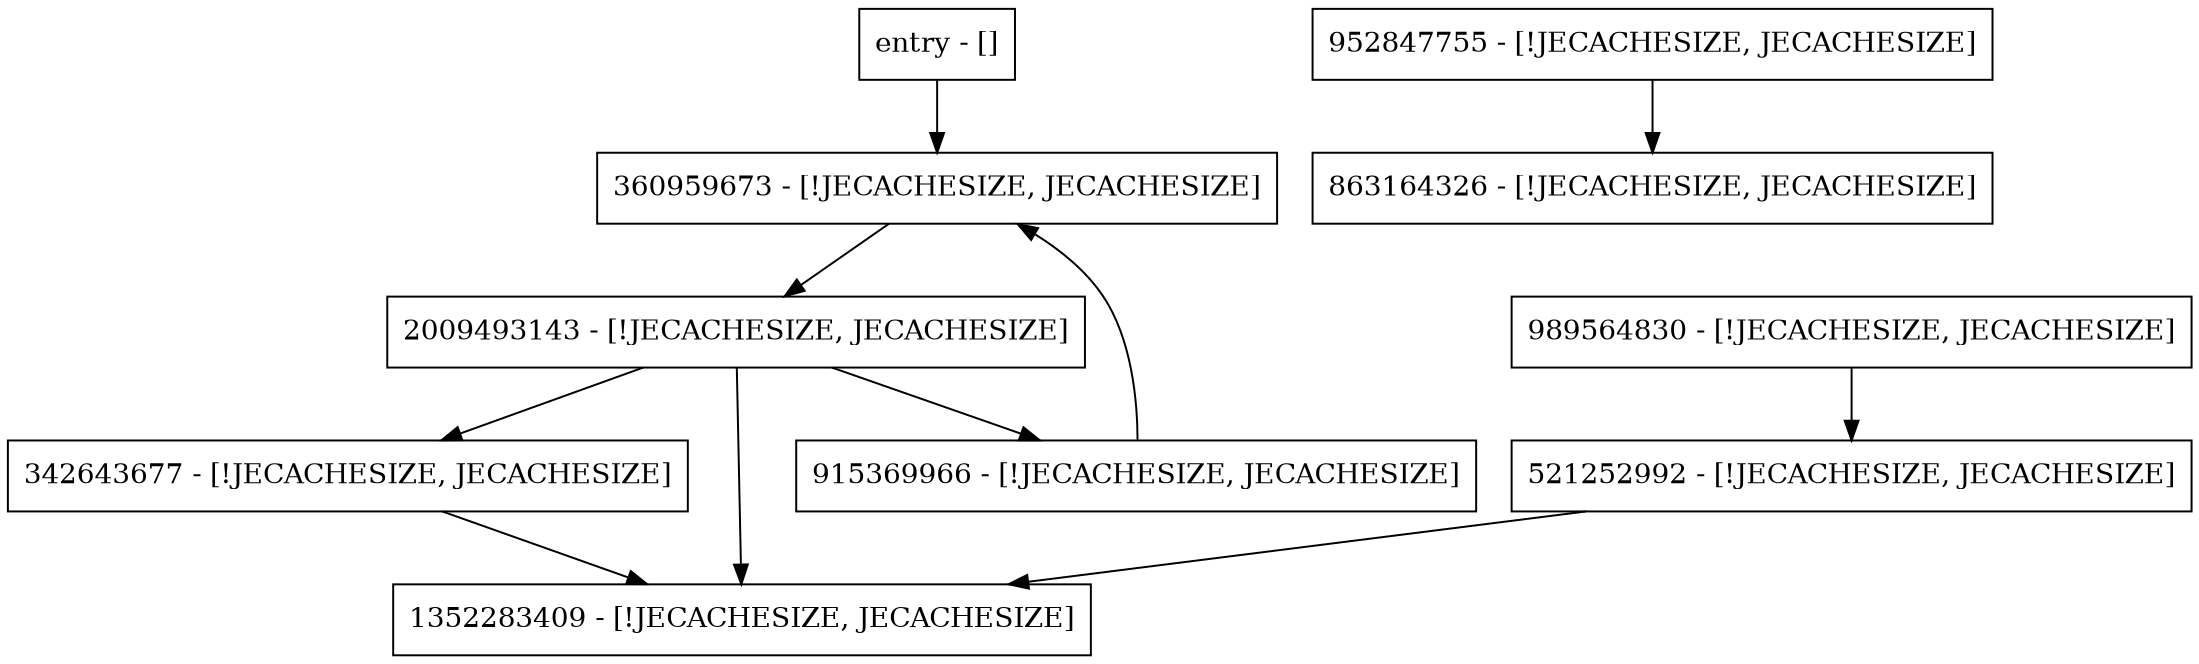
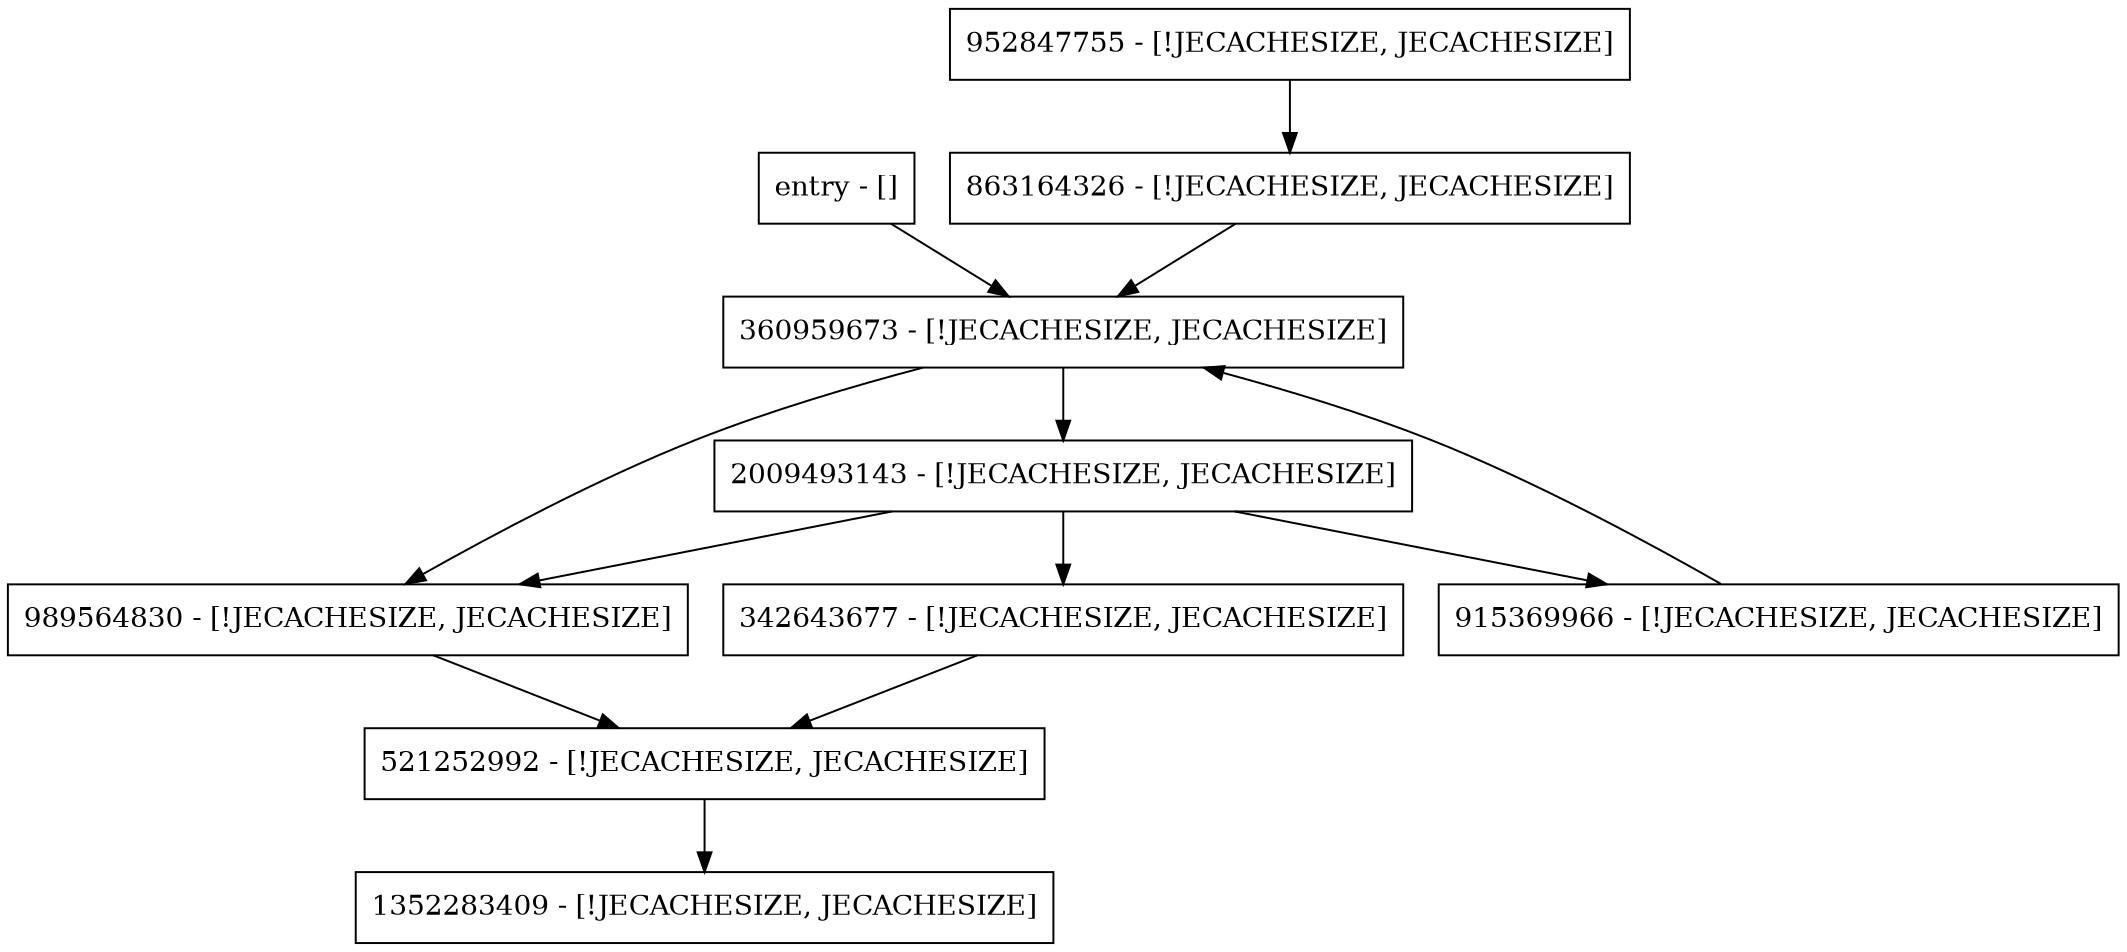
none -> (1185, 255)
none -> (665, 452)
(739, 466) -> (716, 546)
(535, 544) -> (893, 688)
